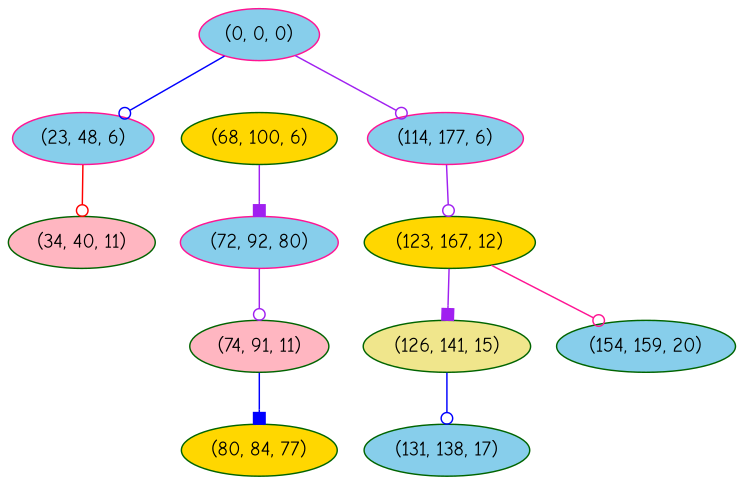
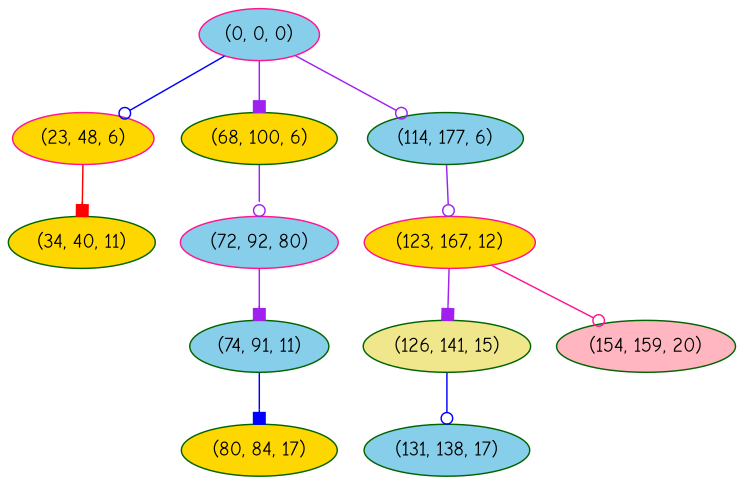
none -> (259, 80)
(83, 139) -> (83, 139)
(445, 139) -> (445, 139)
(259, 183) -> (259, 183)
(83, 185) -> (83, 185)
(82, 242) -> (82, 242)
(450, 242) -> (450, 242)
(259, 289) -> (259, 289)
(259, 346) -> (259, 346)
(646, 346) -> (646, 346)
(259, 450) -> (259, 450)
